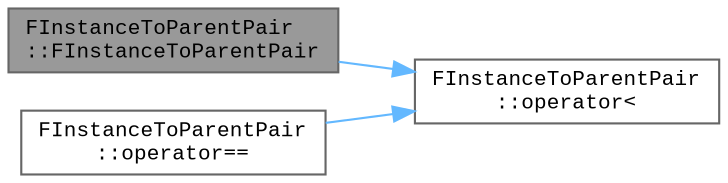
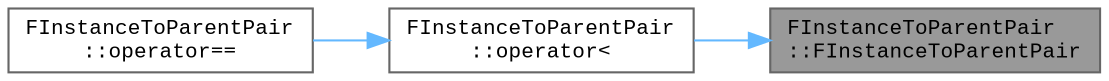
(366, 65) -> (721, 40)
